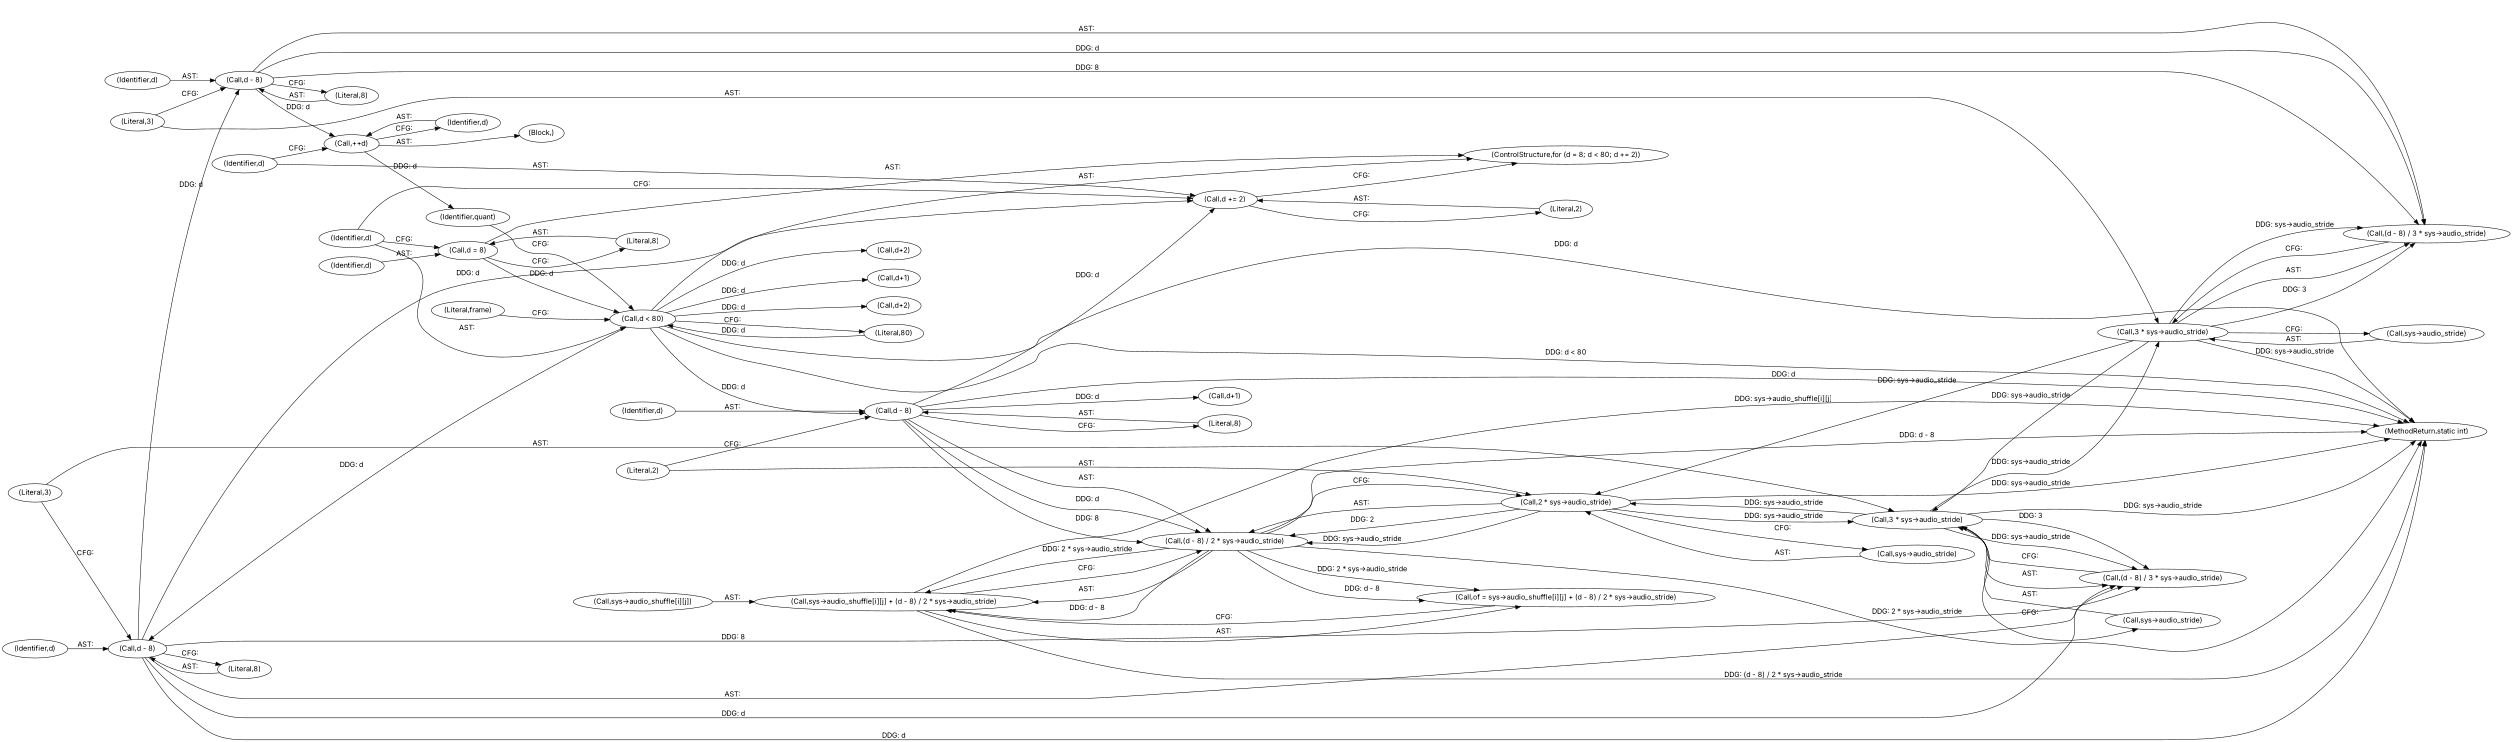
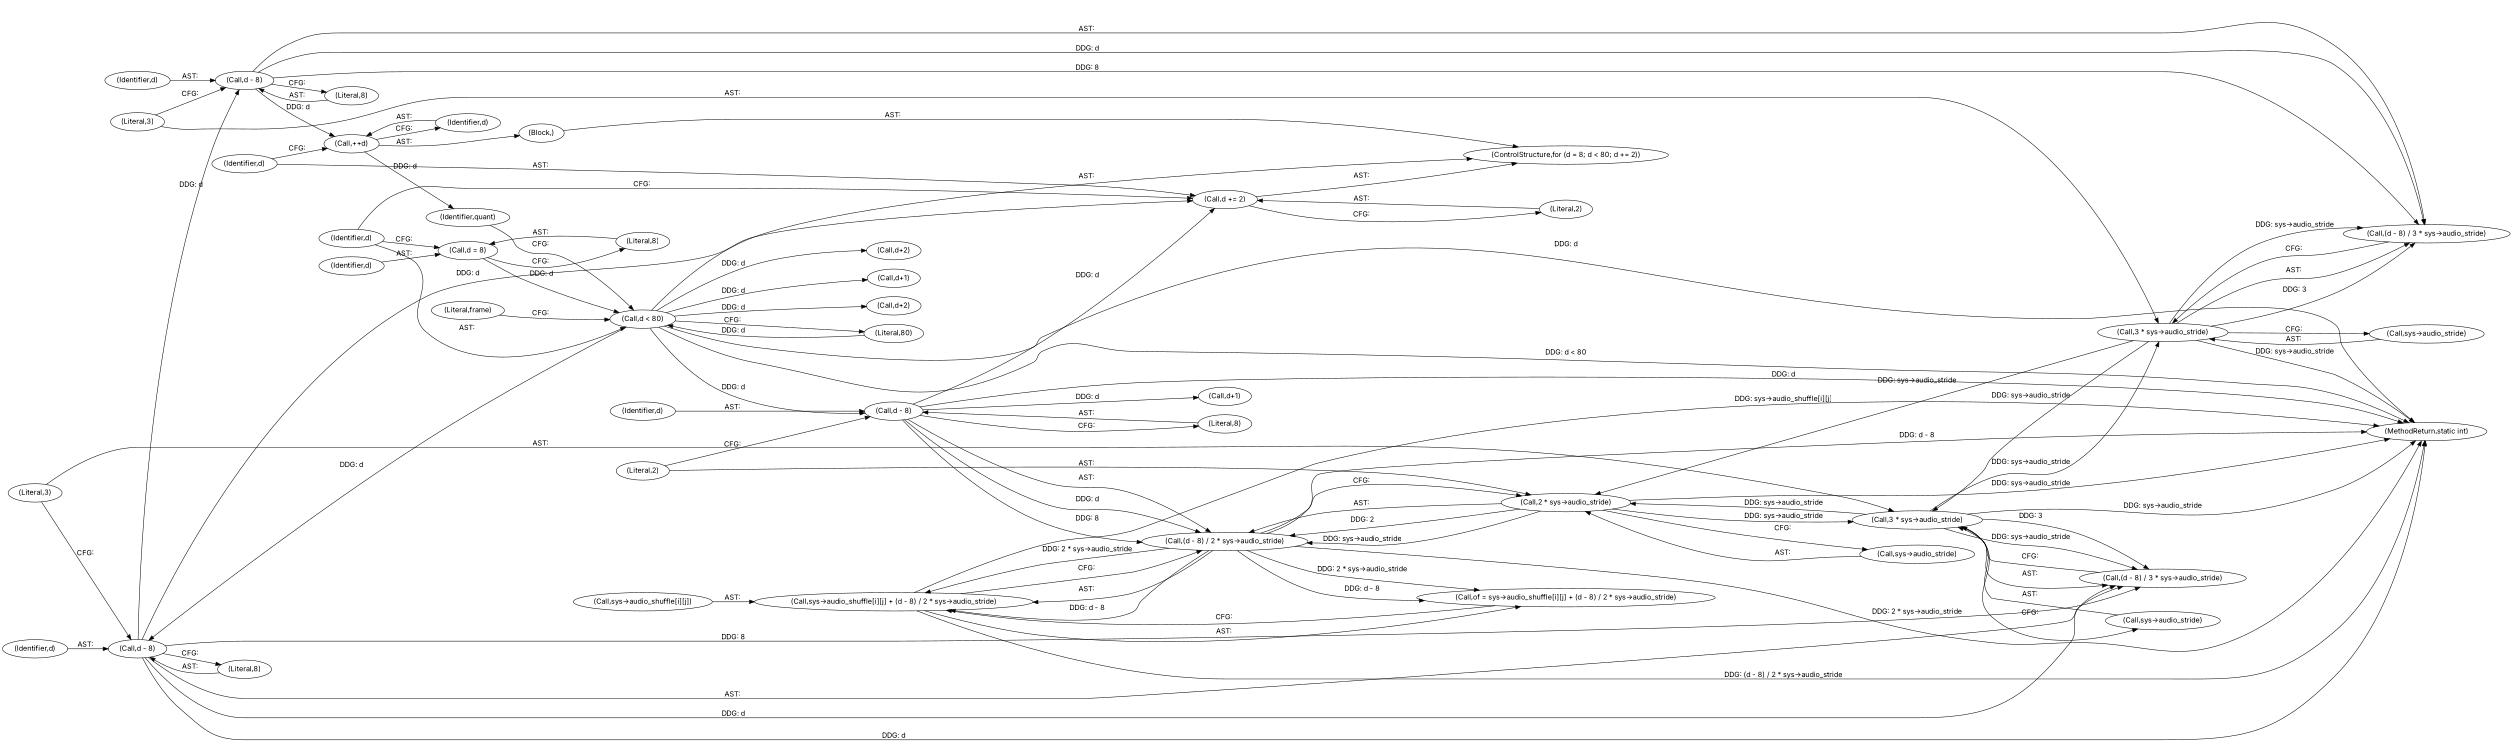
(1362, 176) -> (1362, 176)
(969, 177) -> (1039, 119)
